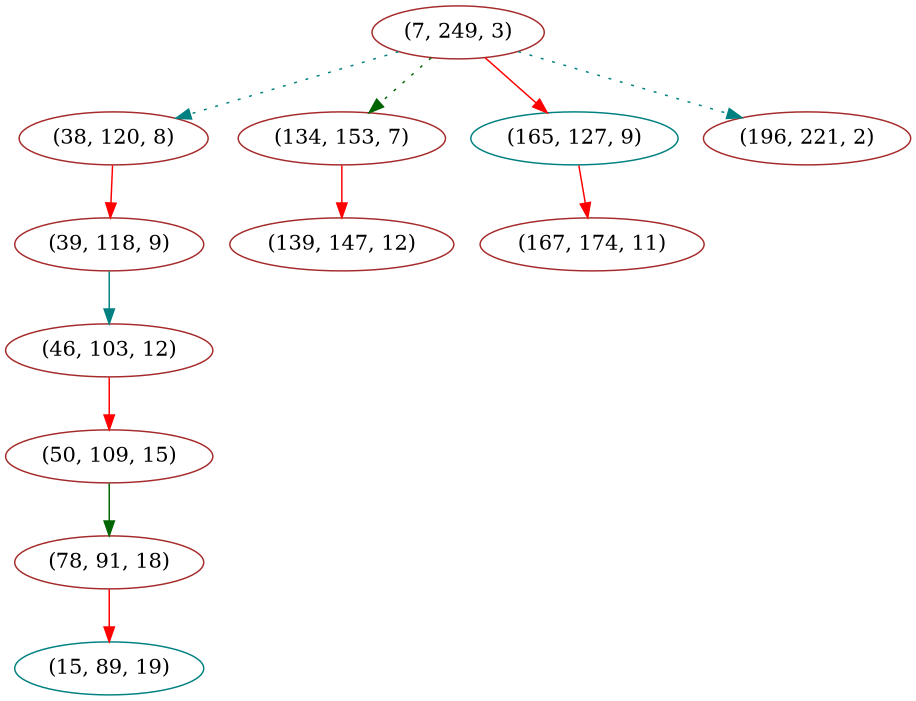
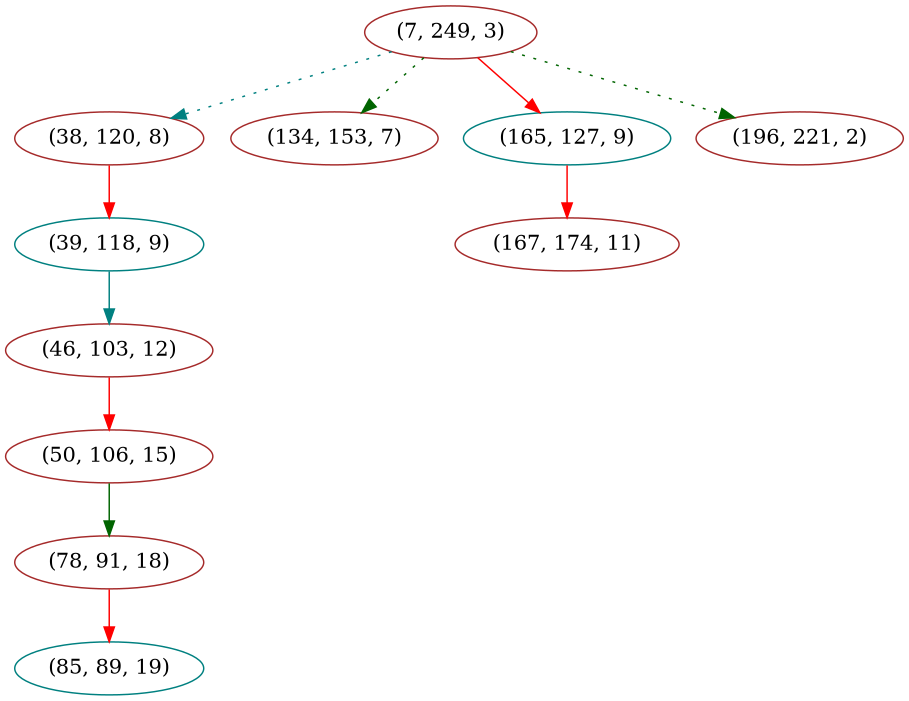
(623, 83) -> (615, 83)
(109, 244) -> (109, 244)
(342, 244) -> none
(109, 456) -> (109, 456)
(109, 668) -> (109, 668)
